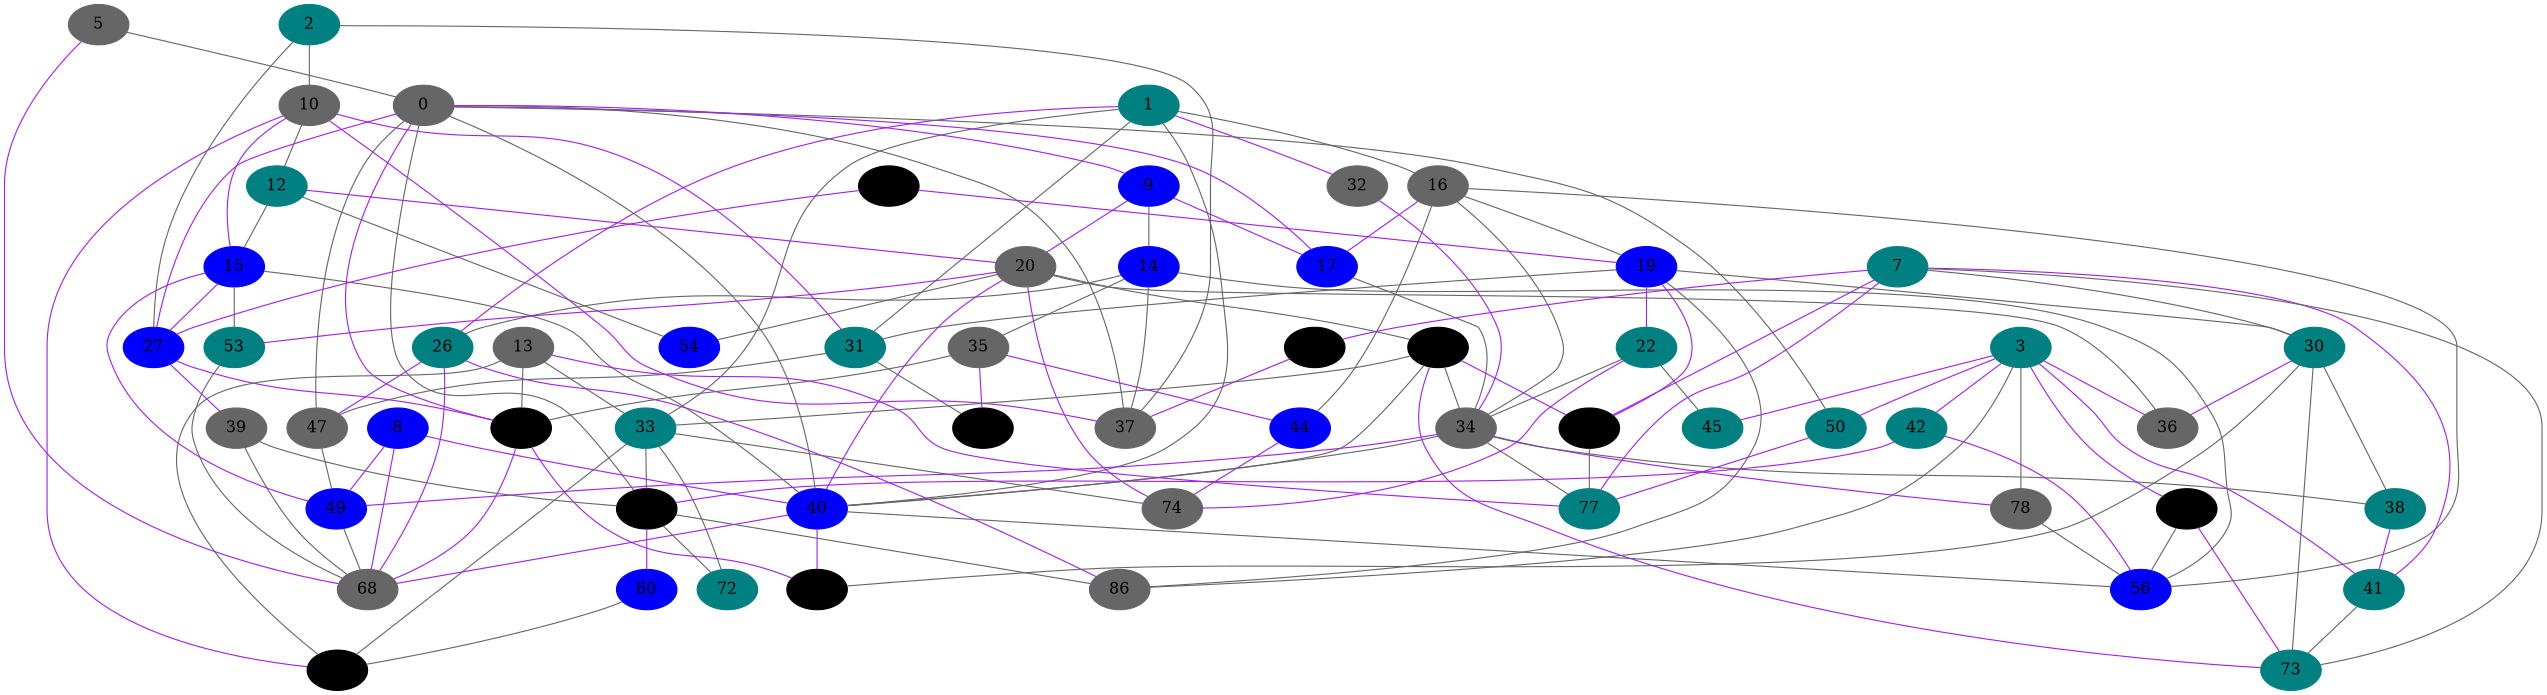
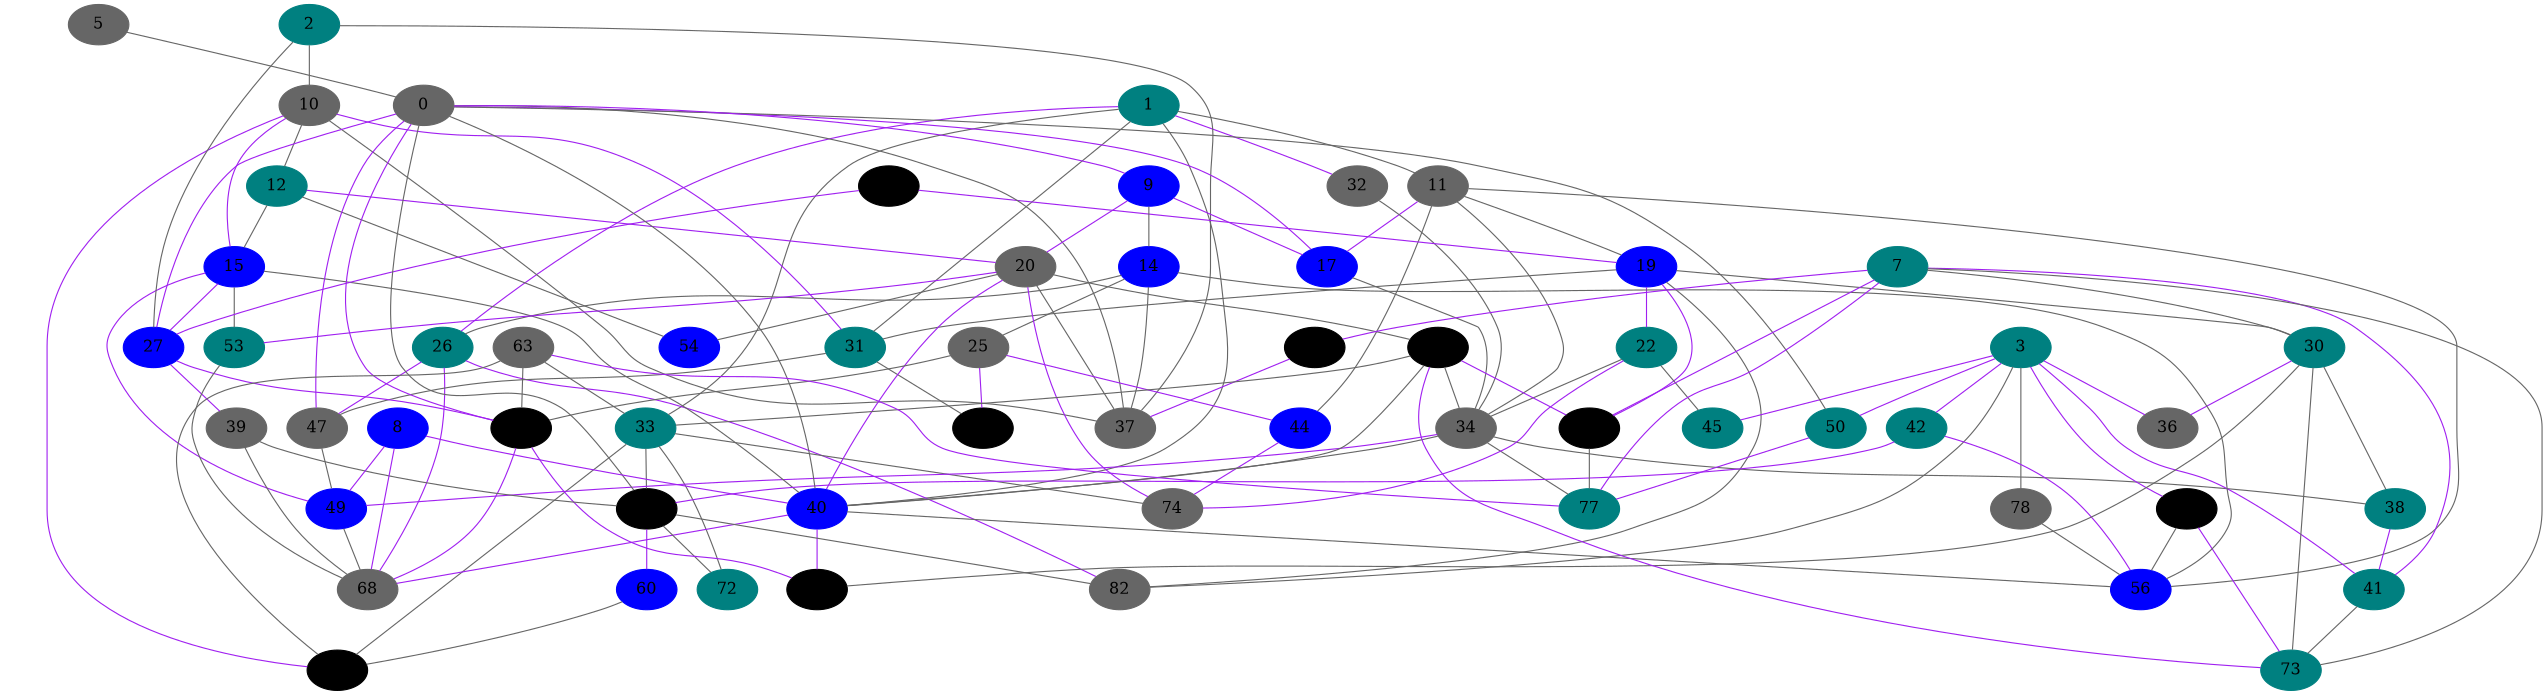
(1438, 186) -> (1438, 186)
(330, 254) -> (330, 254)
(1706, 299) -> (1075, 347)
(1487, 306) -> (1483, 300)
(523, 347) -> (523, 347)
(978, 347) -> (978, 347)
(692, 384) -> (692, 384)
(15, 402) -> none
(1754, 479) -> none
(1120, 590) -> (1120, 590)
